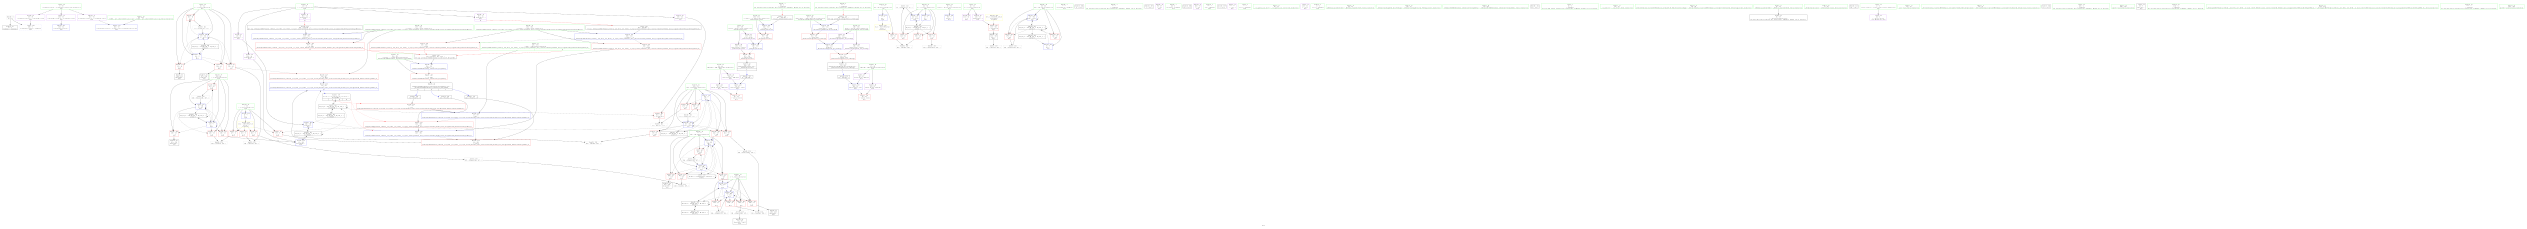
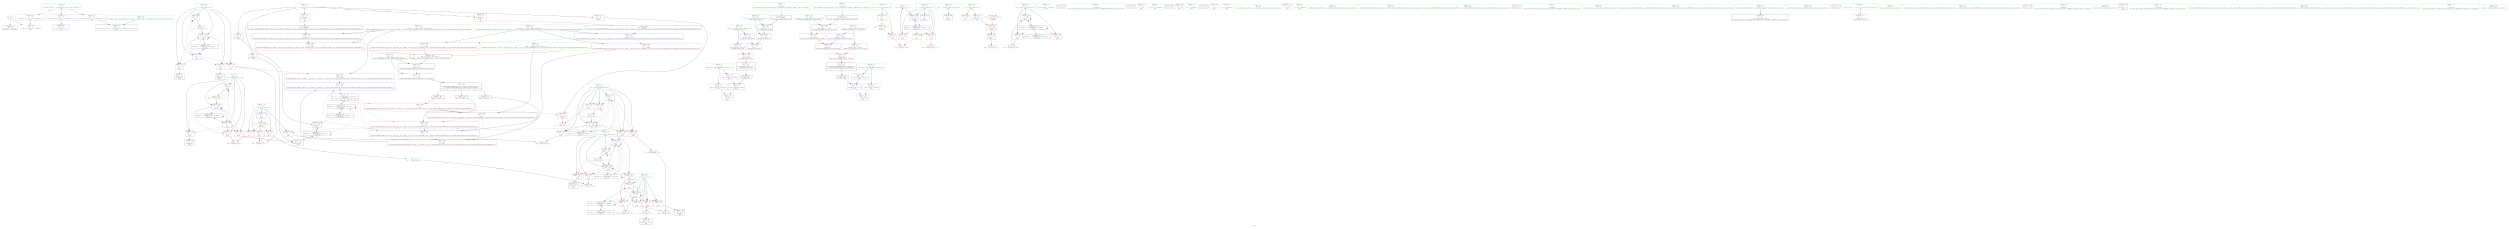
(1048, 47) -> none
